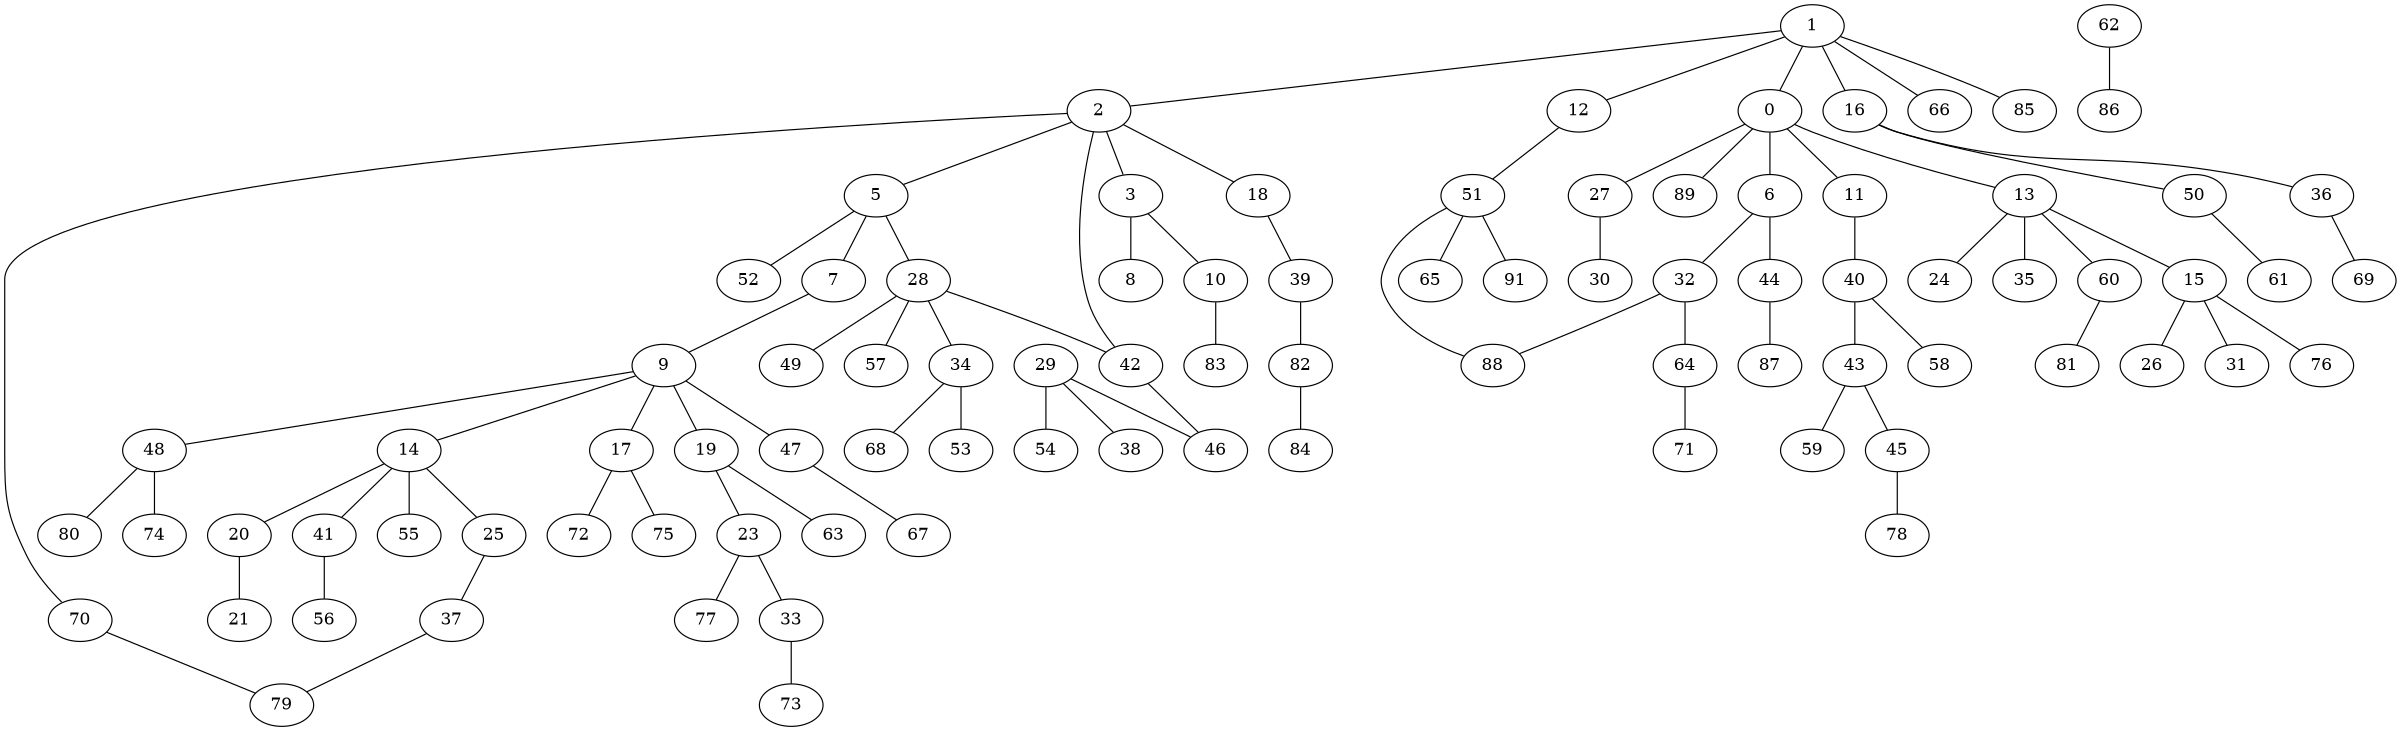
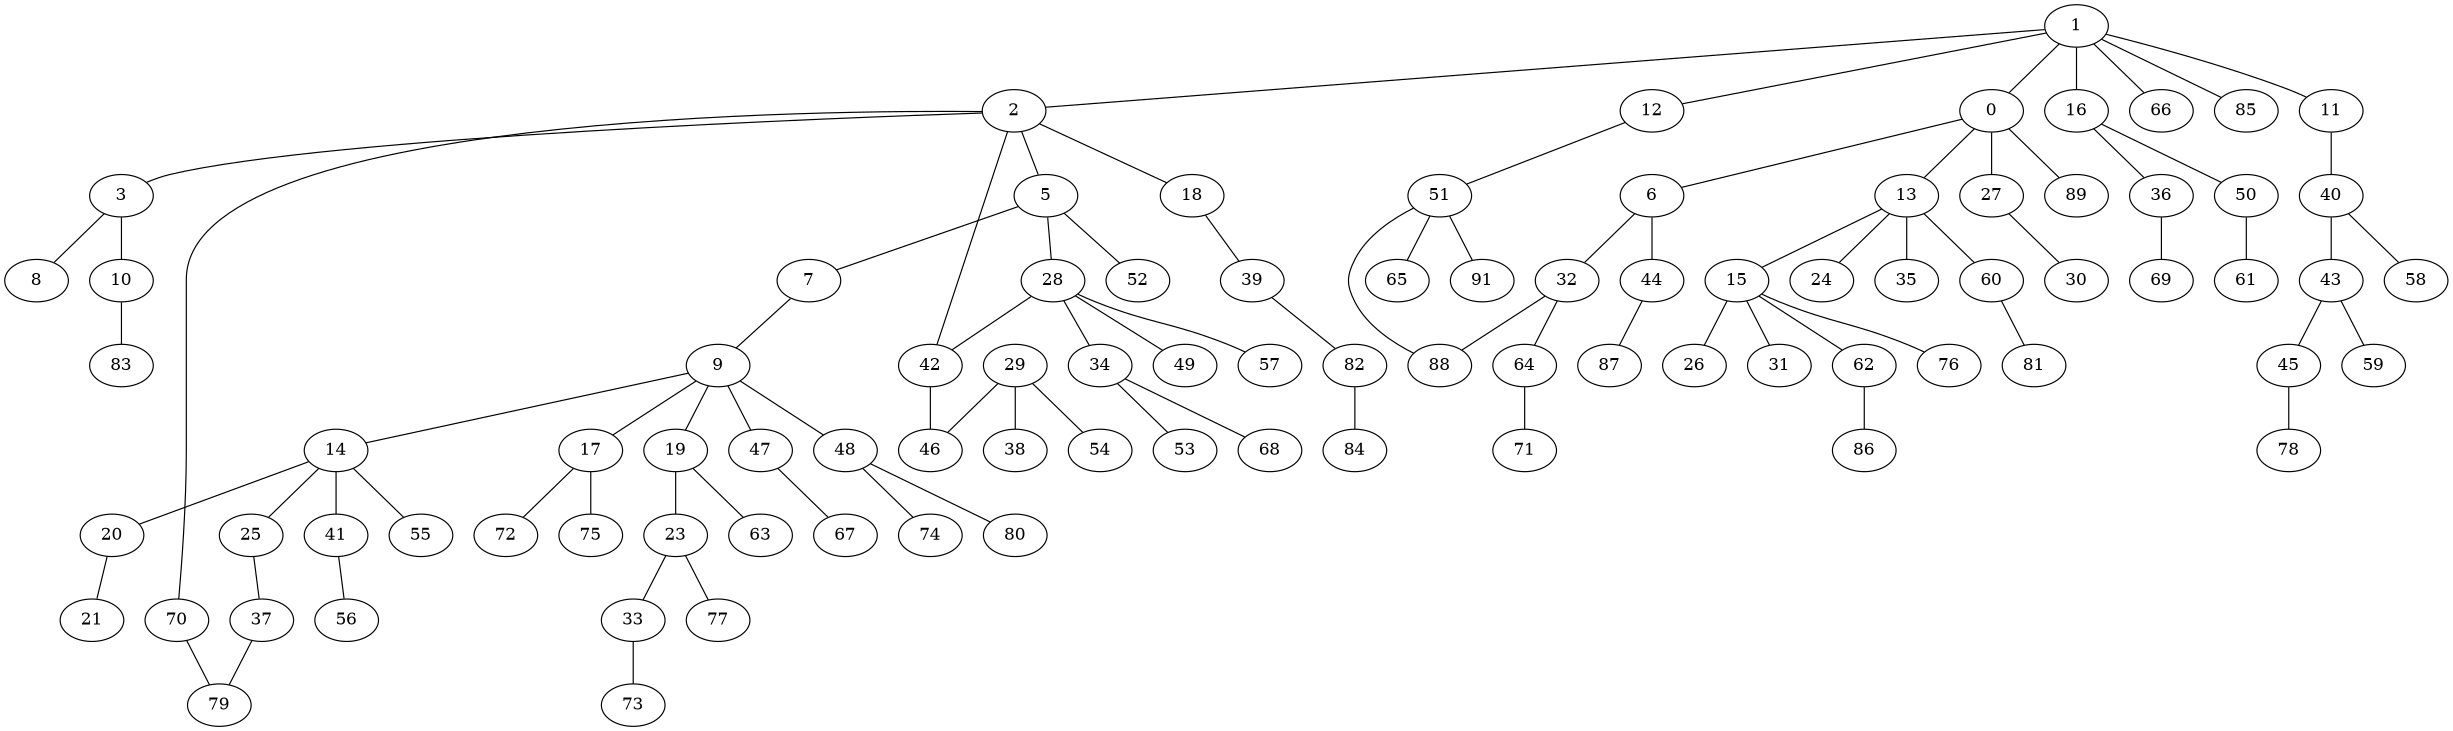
(1812, 153) -> (2207, 62)
none -> (1801, 323)
